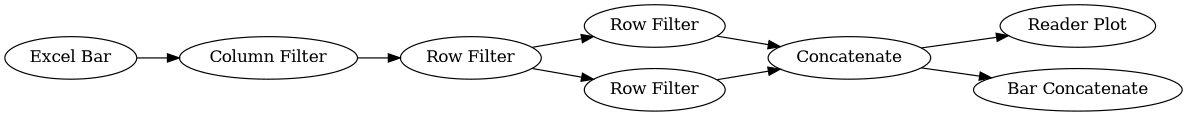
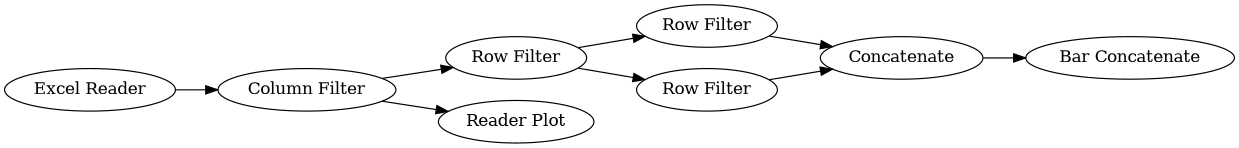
(959, 43) -> (409, 105)
(71, 58) -> (90, 90)
